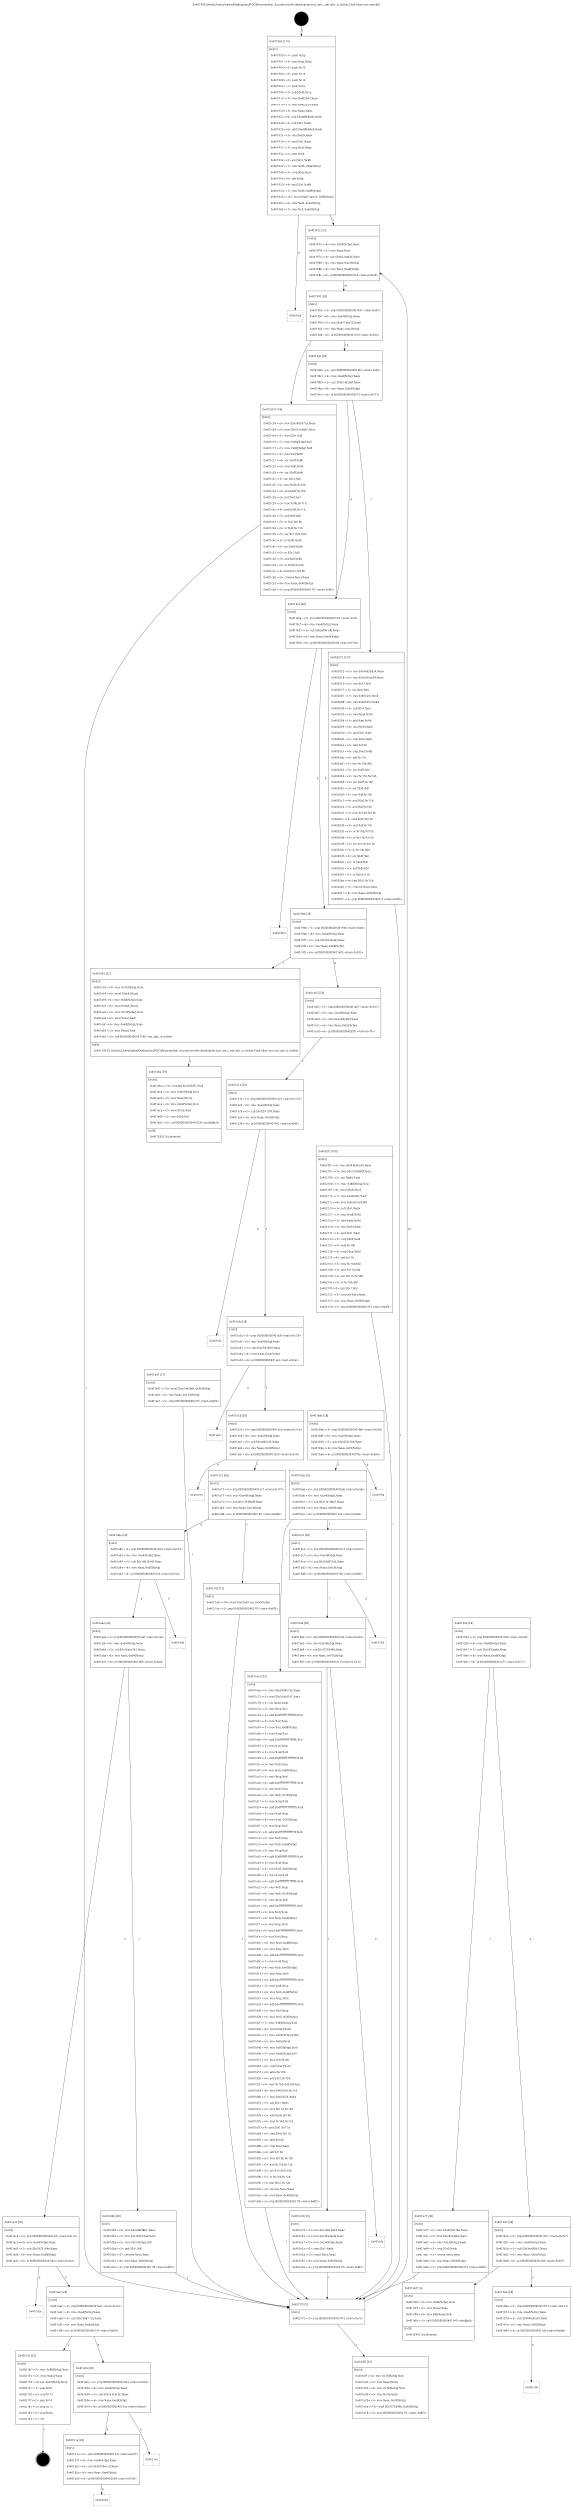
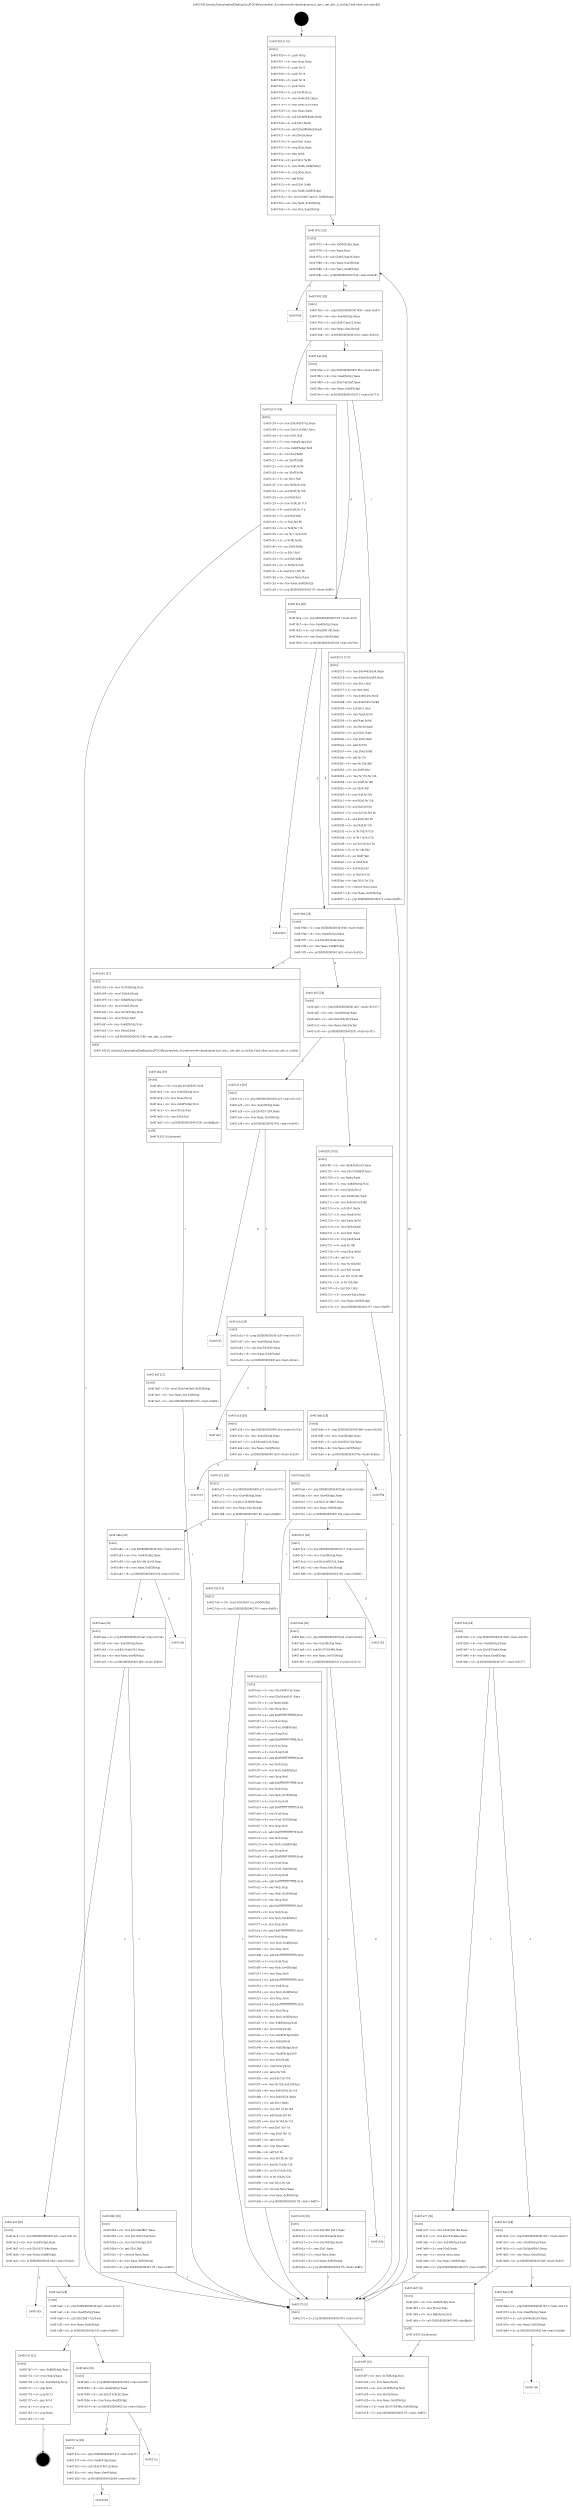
(297, 262) -> (303, 294)
none -> (347, 1091)
none -> (183, 1255)
none -> (416, 2348)
